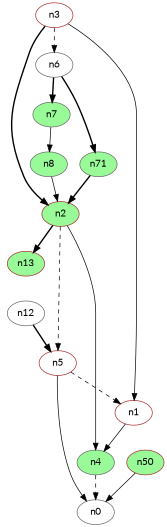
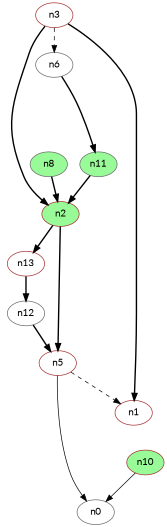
(52, 115) -> none
(98, 164) -> (98, 164)
(54, 186) -> (54, 186)
(136, 195) -> (136, 195)
(26, 264) -> (26, 264)
none -> (26, 285)
(59, 285) -> (59, 285)
(96, 462) -> none
(145, 462) -> (145, 462)
